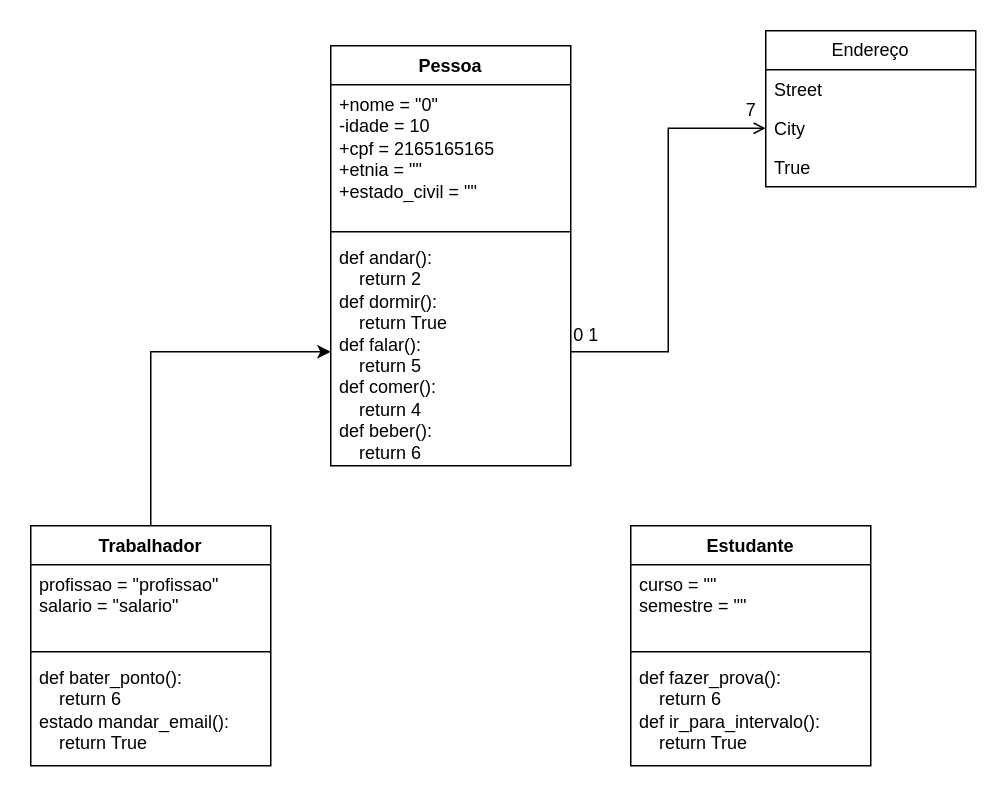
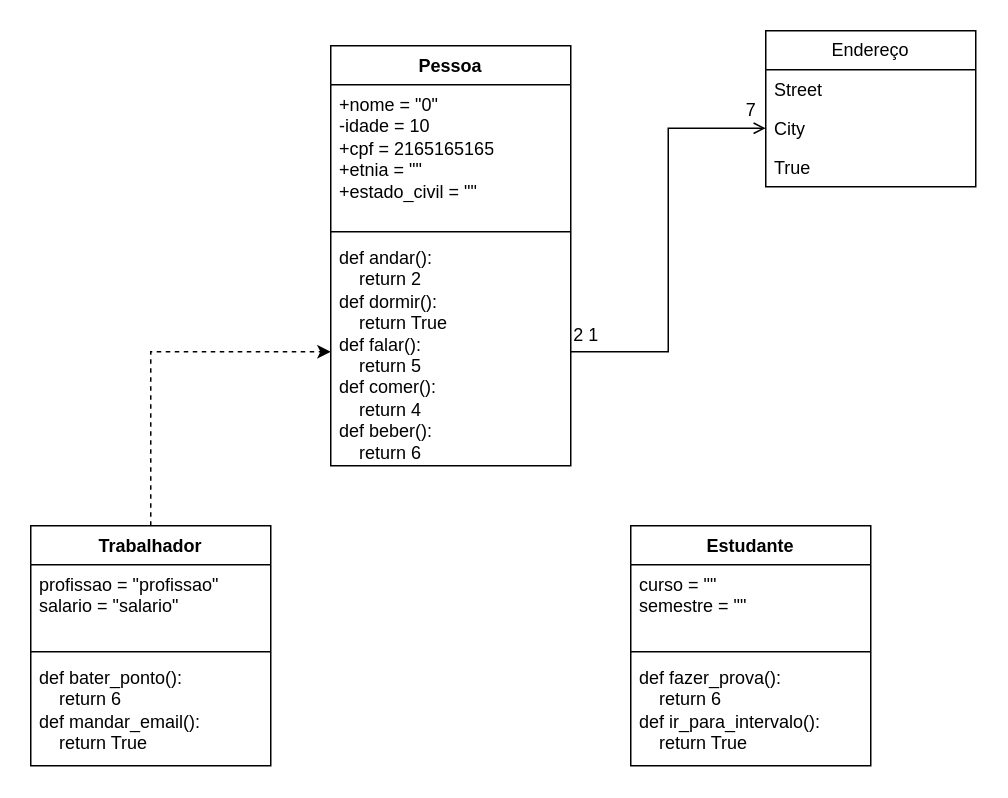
(587, 335) -> (587, 335)
(151, 353) -> (151, 353)
(141, 711) -> (126, 711)
